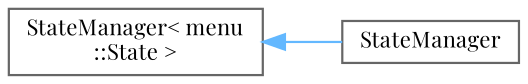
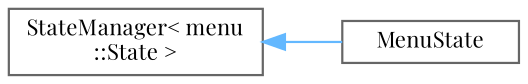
(431, 42) -> (431, 42)
